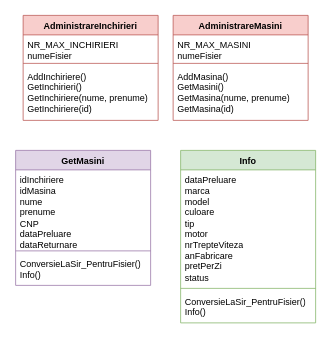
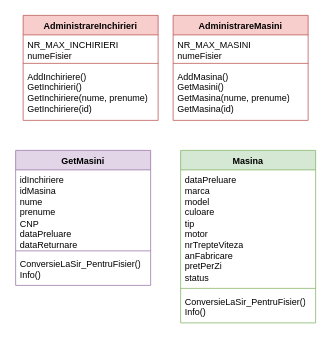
(248, 161) -> (248, 161)
